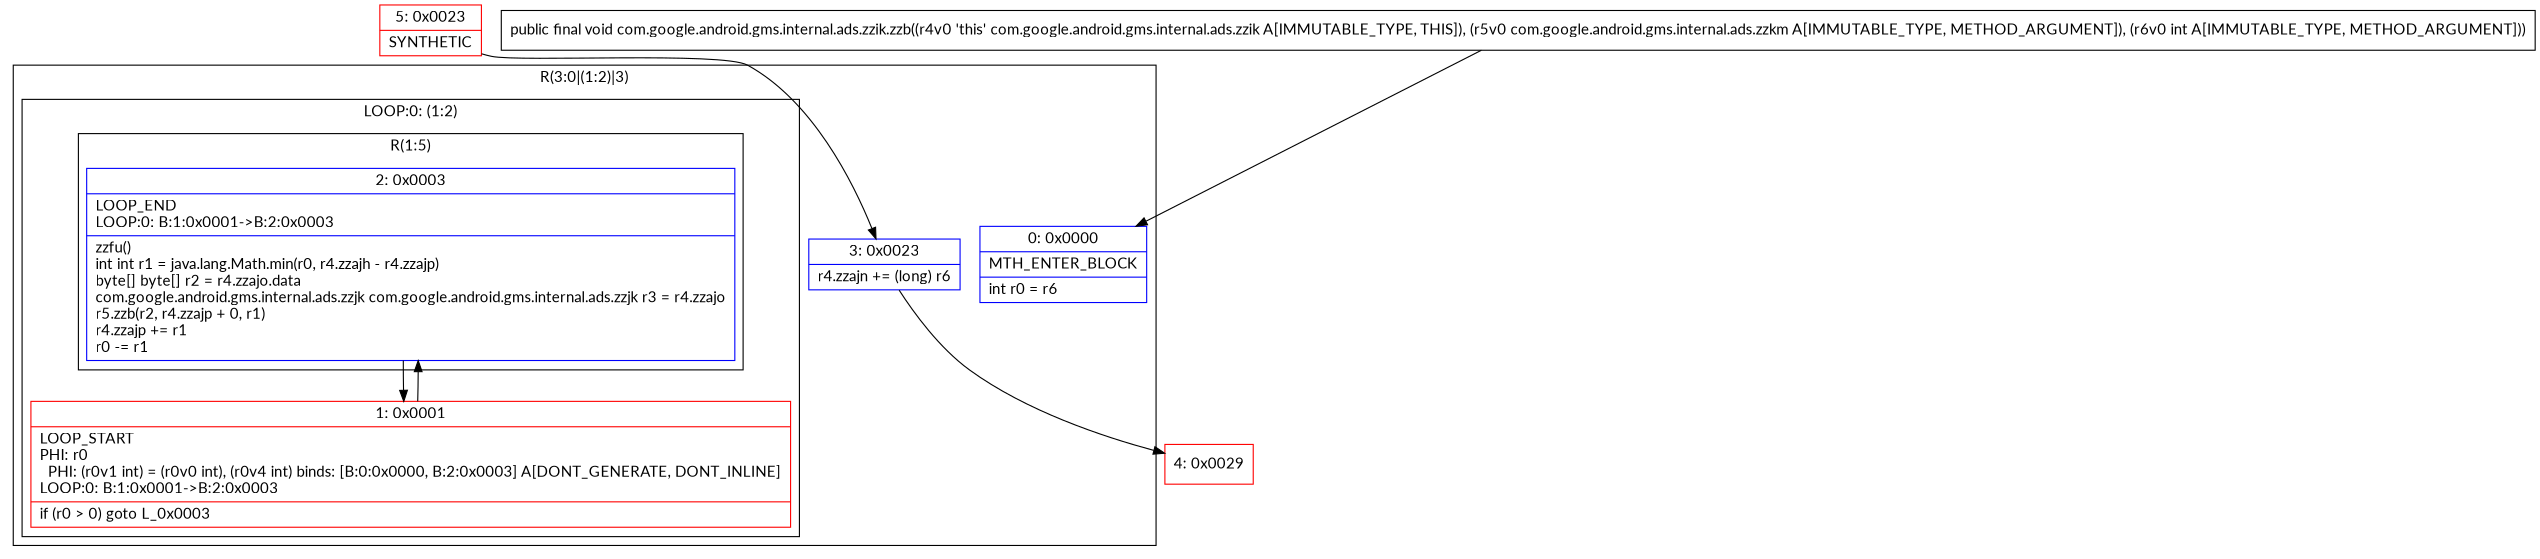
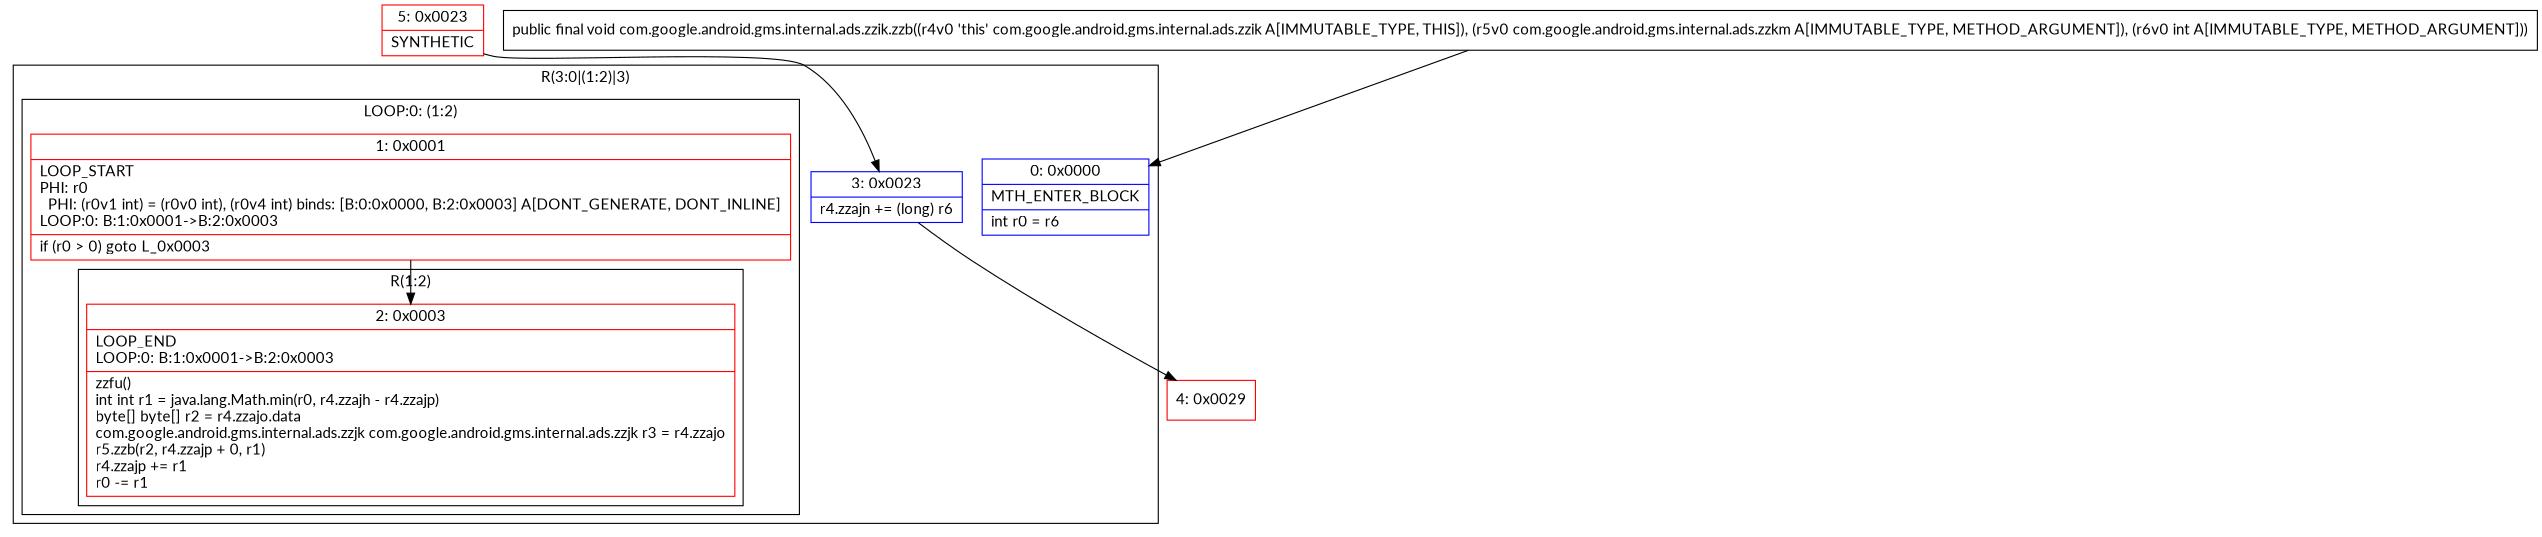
(411, 146) -> (411, 282)
(411, 264) -> (411, 400)
(403, 377) -> none
